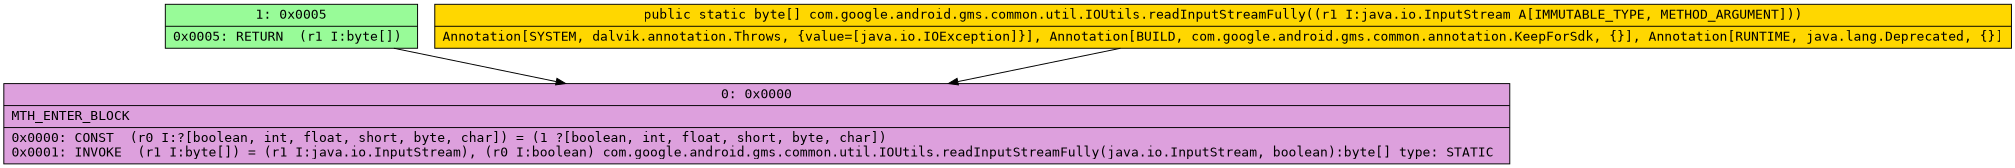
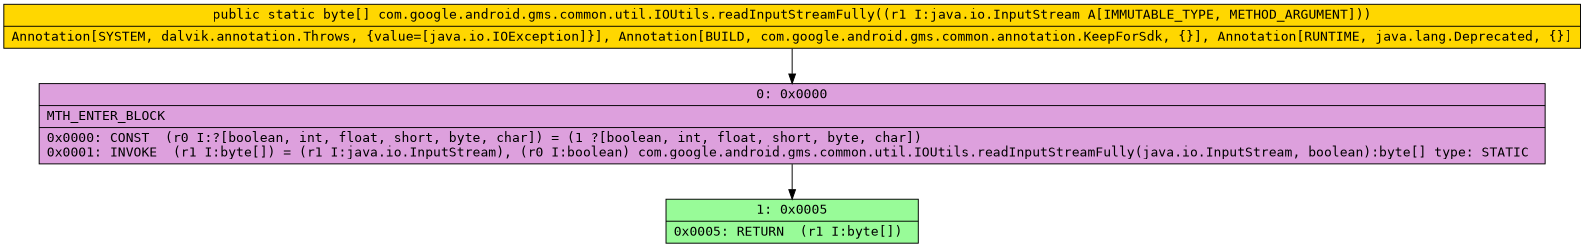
(475, 65) -> (792, 177)
